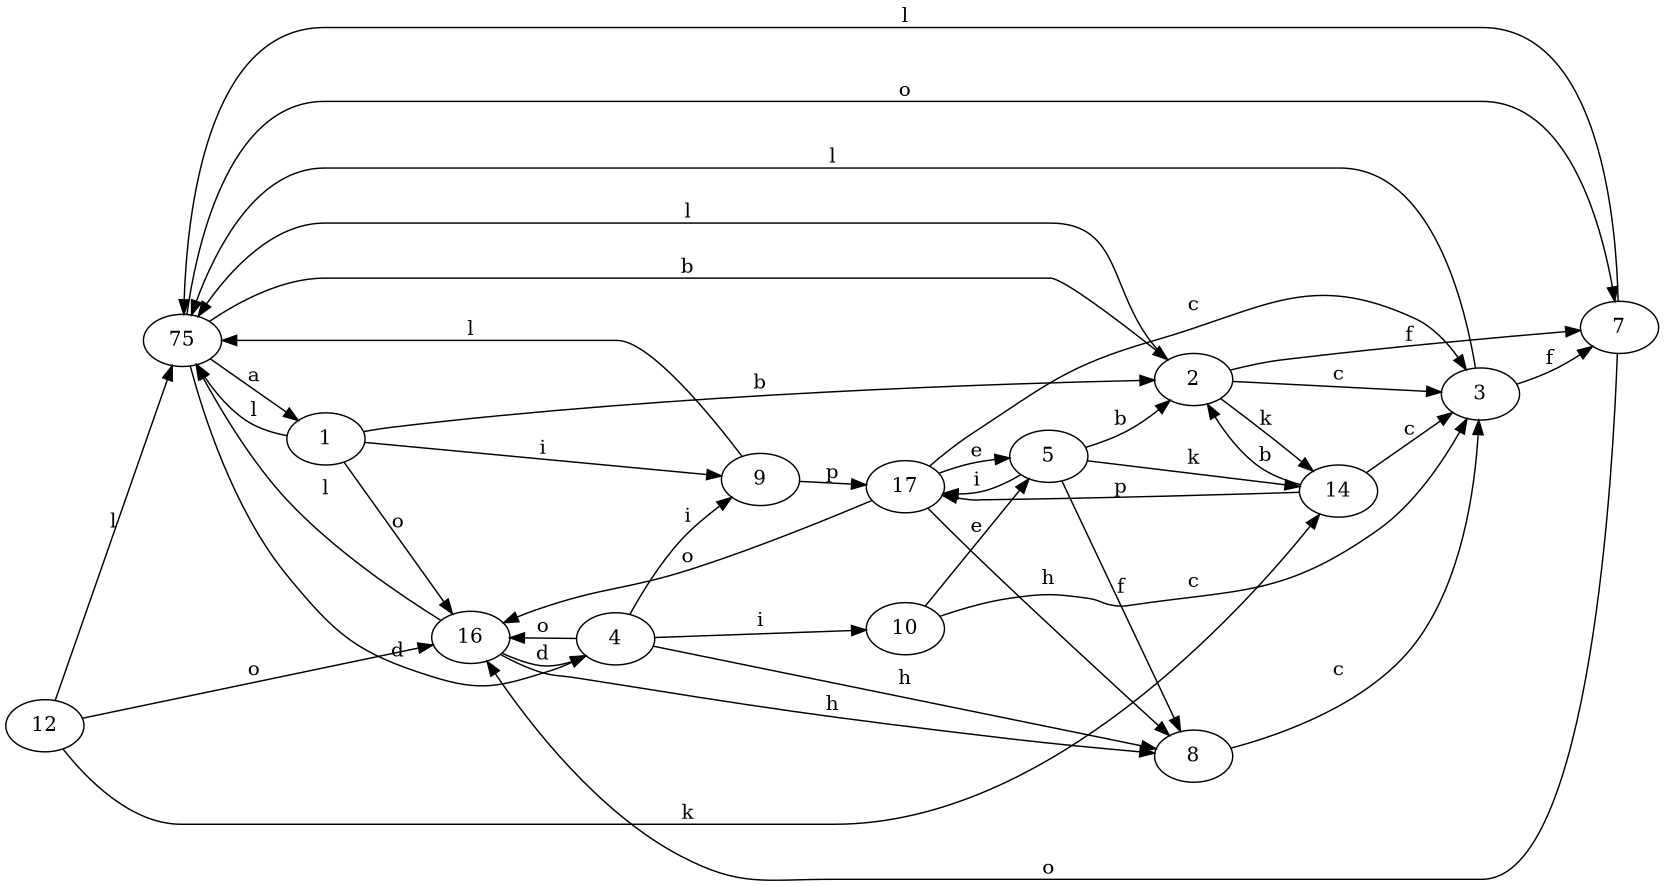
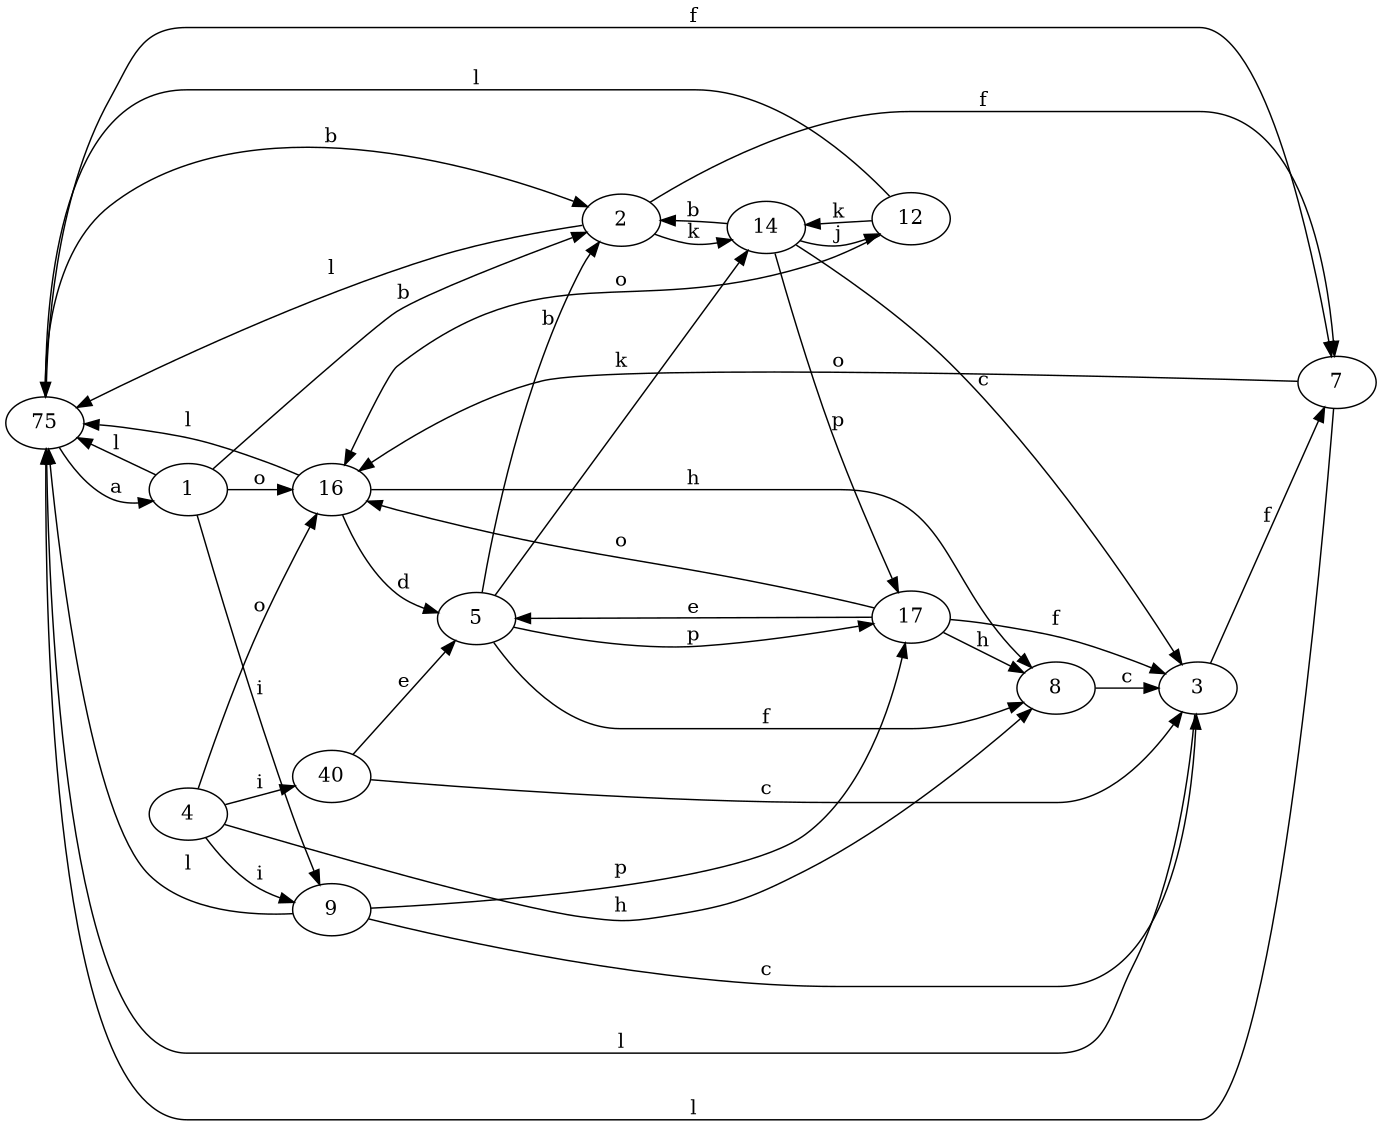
(905, 91) -> (694, 17)
none -> (833, 246)
(1194, 305) -> (1056, 619)
(1330, 386) -> (870, 987)
(977, 480) -> (694, 635)
(318, 611) -> none
(905, 629) -> (332, 776)
(537, 665) -> (374, 570)
